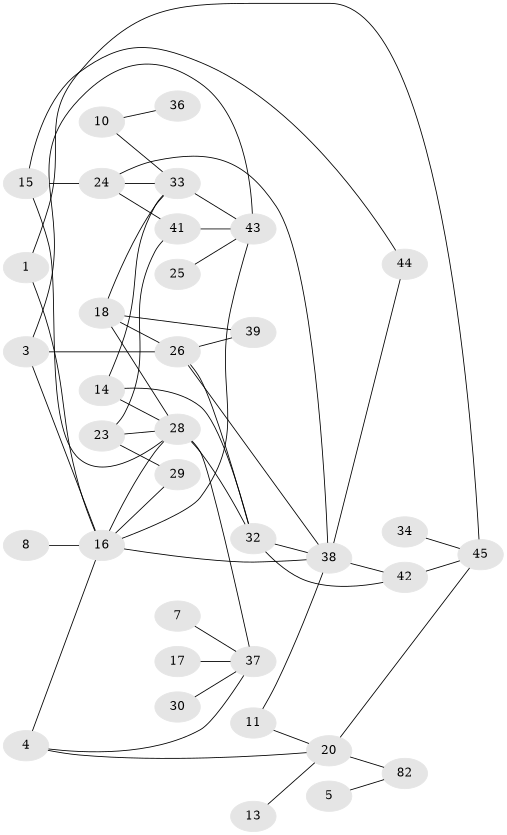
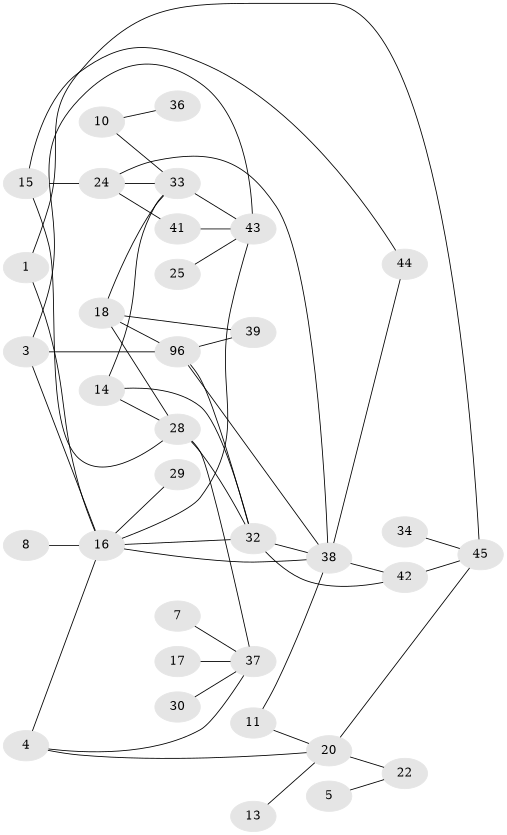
(178, 352) -> (178, 352)
(102, 436) -> none
(134, 484) -> (178, 542)
(405, 773) -> (405, 773)
